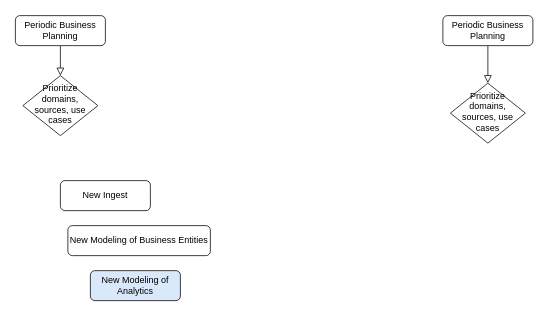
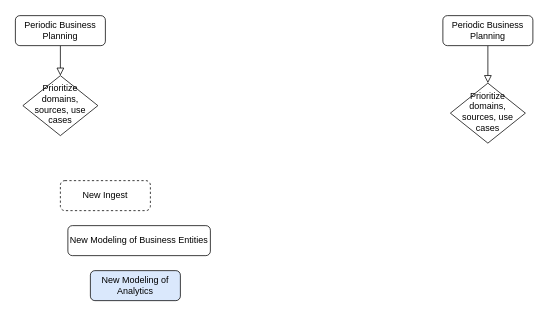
(105, 195) -> (105, 195)
